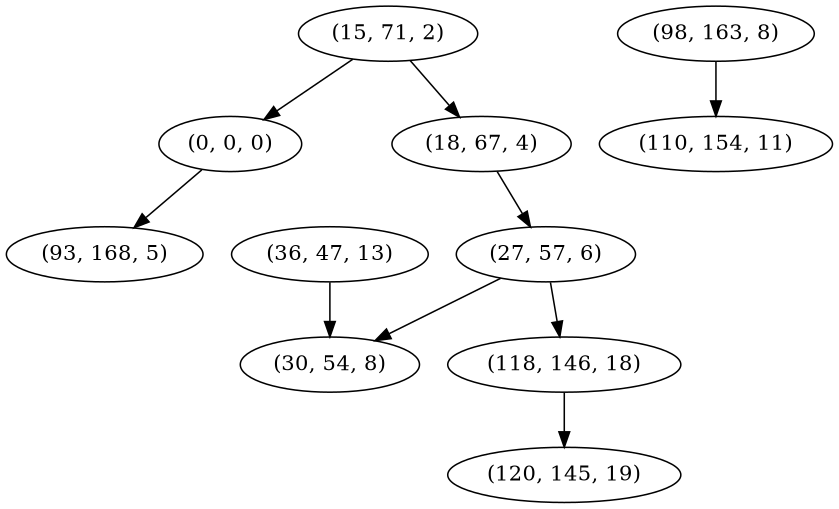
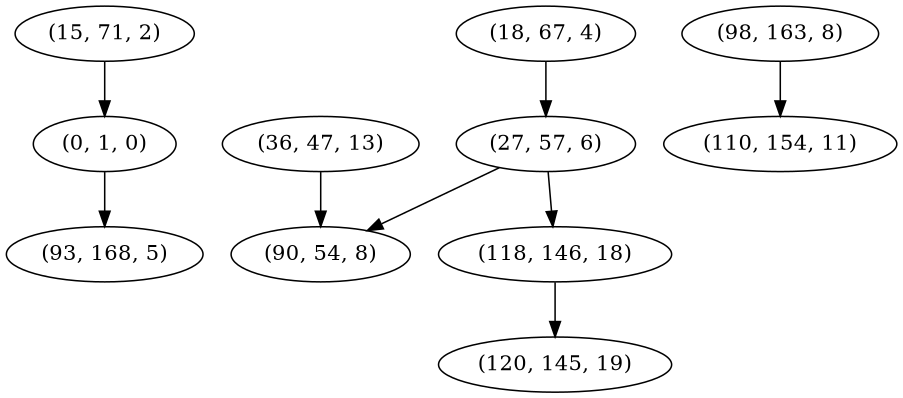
(430, 83) -> none
(230, 144) -> (105, 144)
(330, 365) -> (321, 254)
